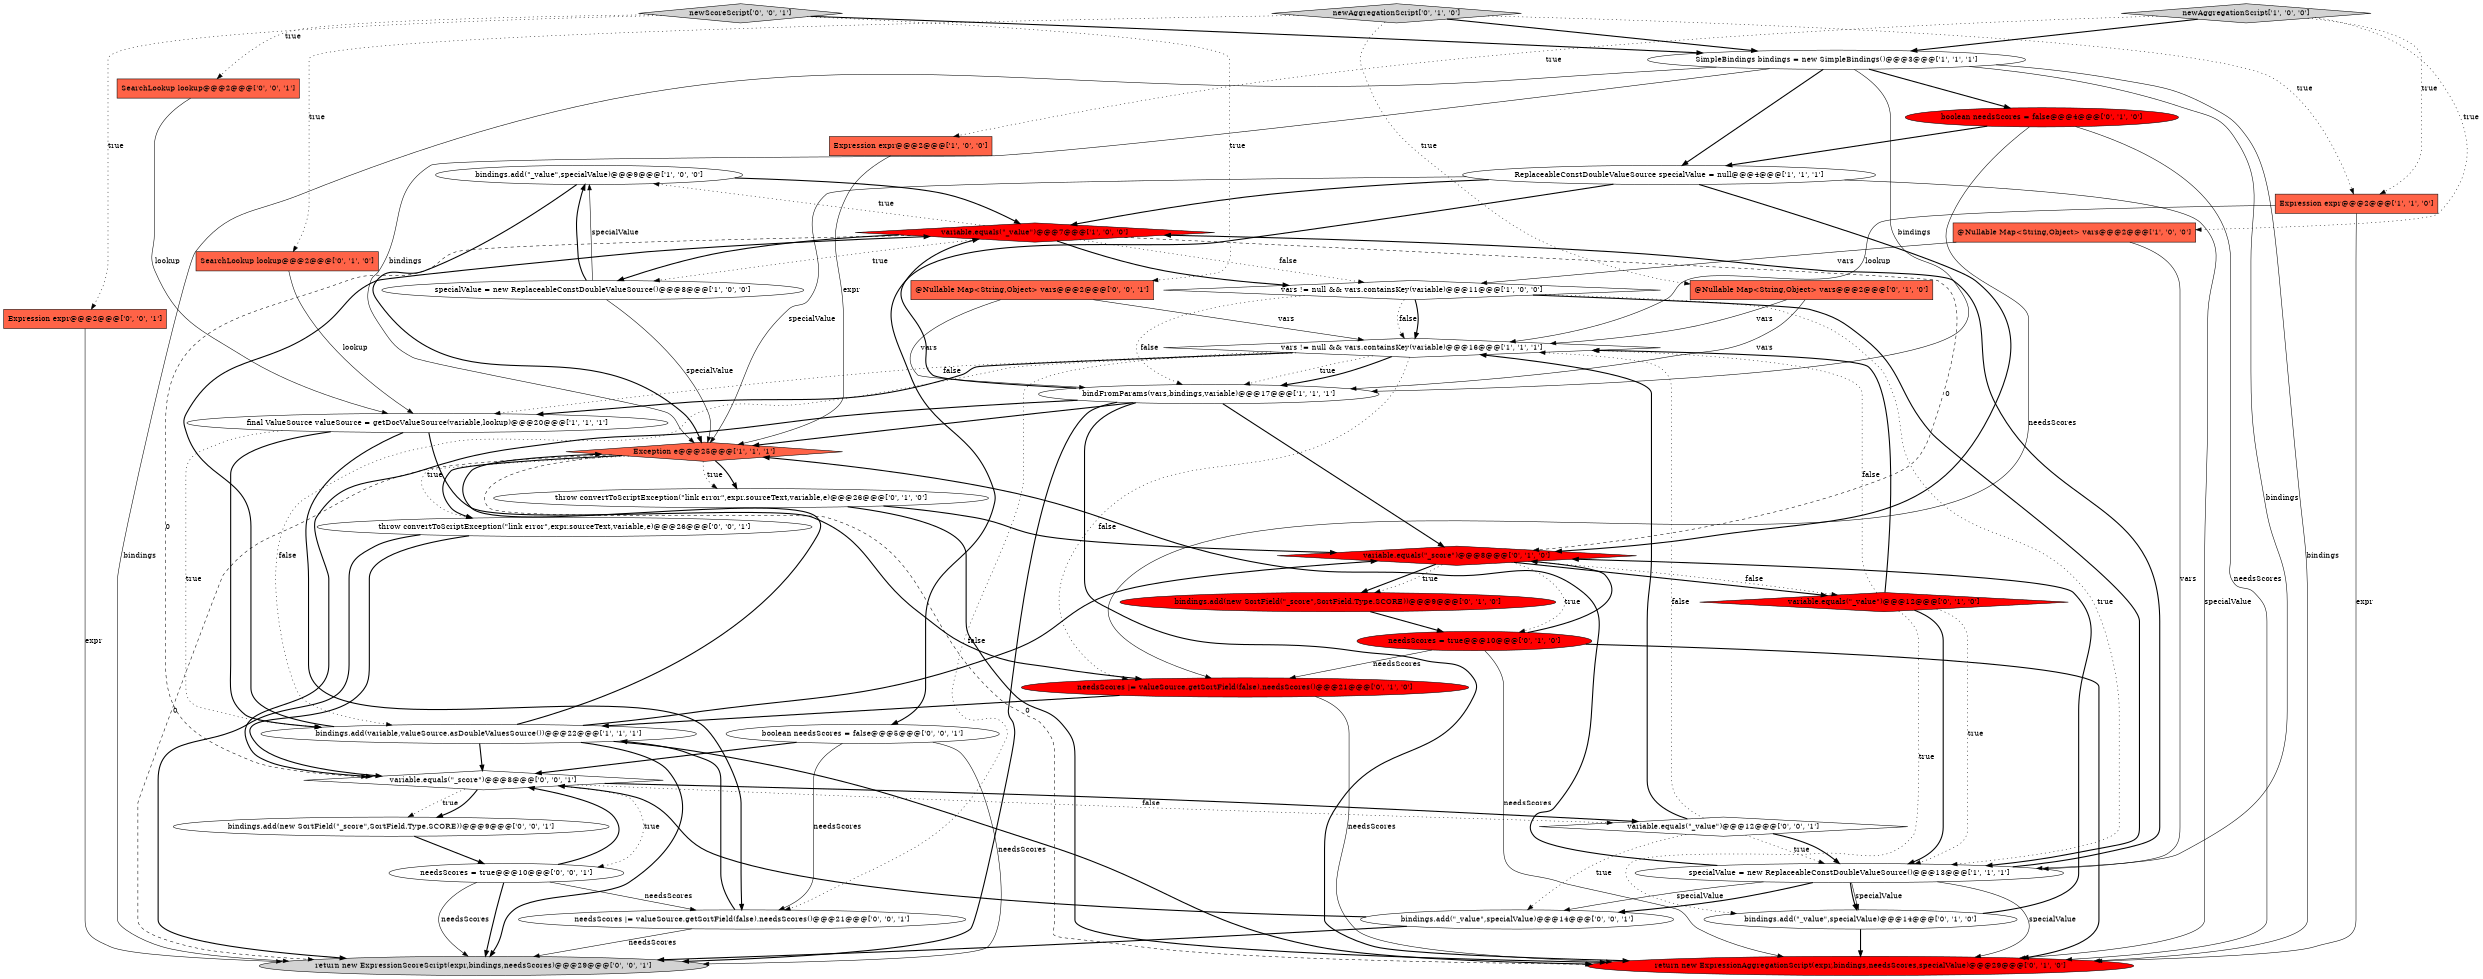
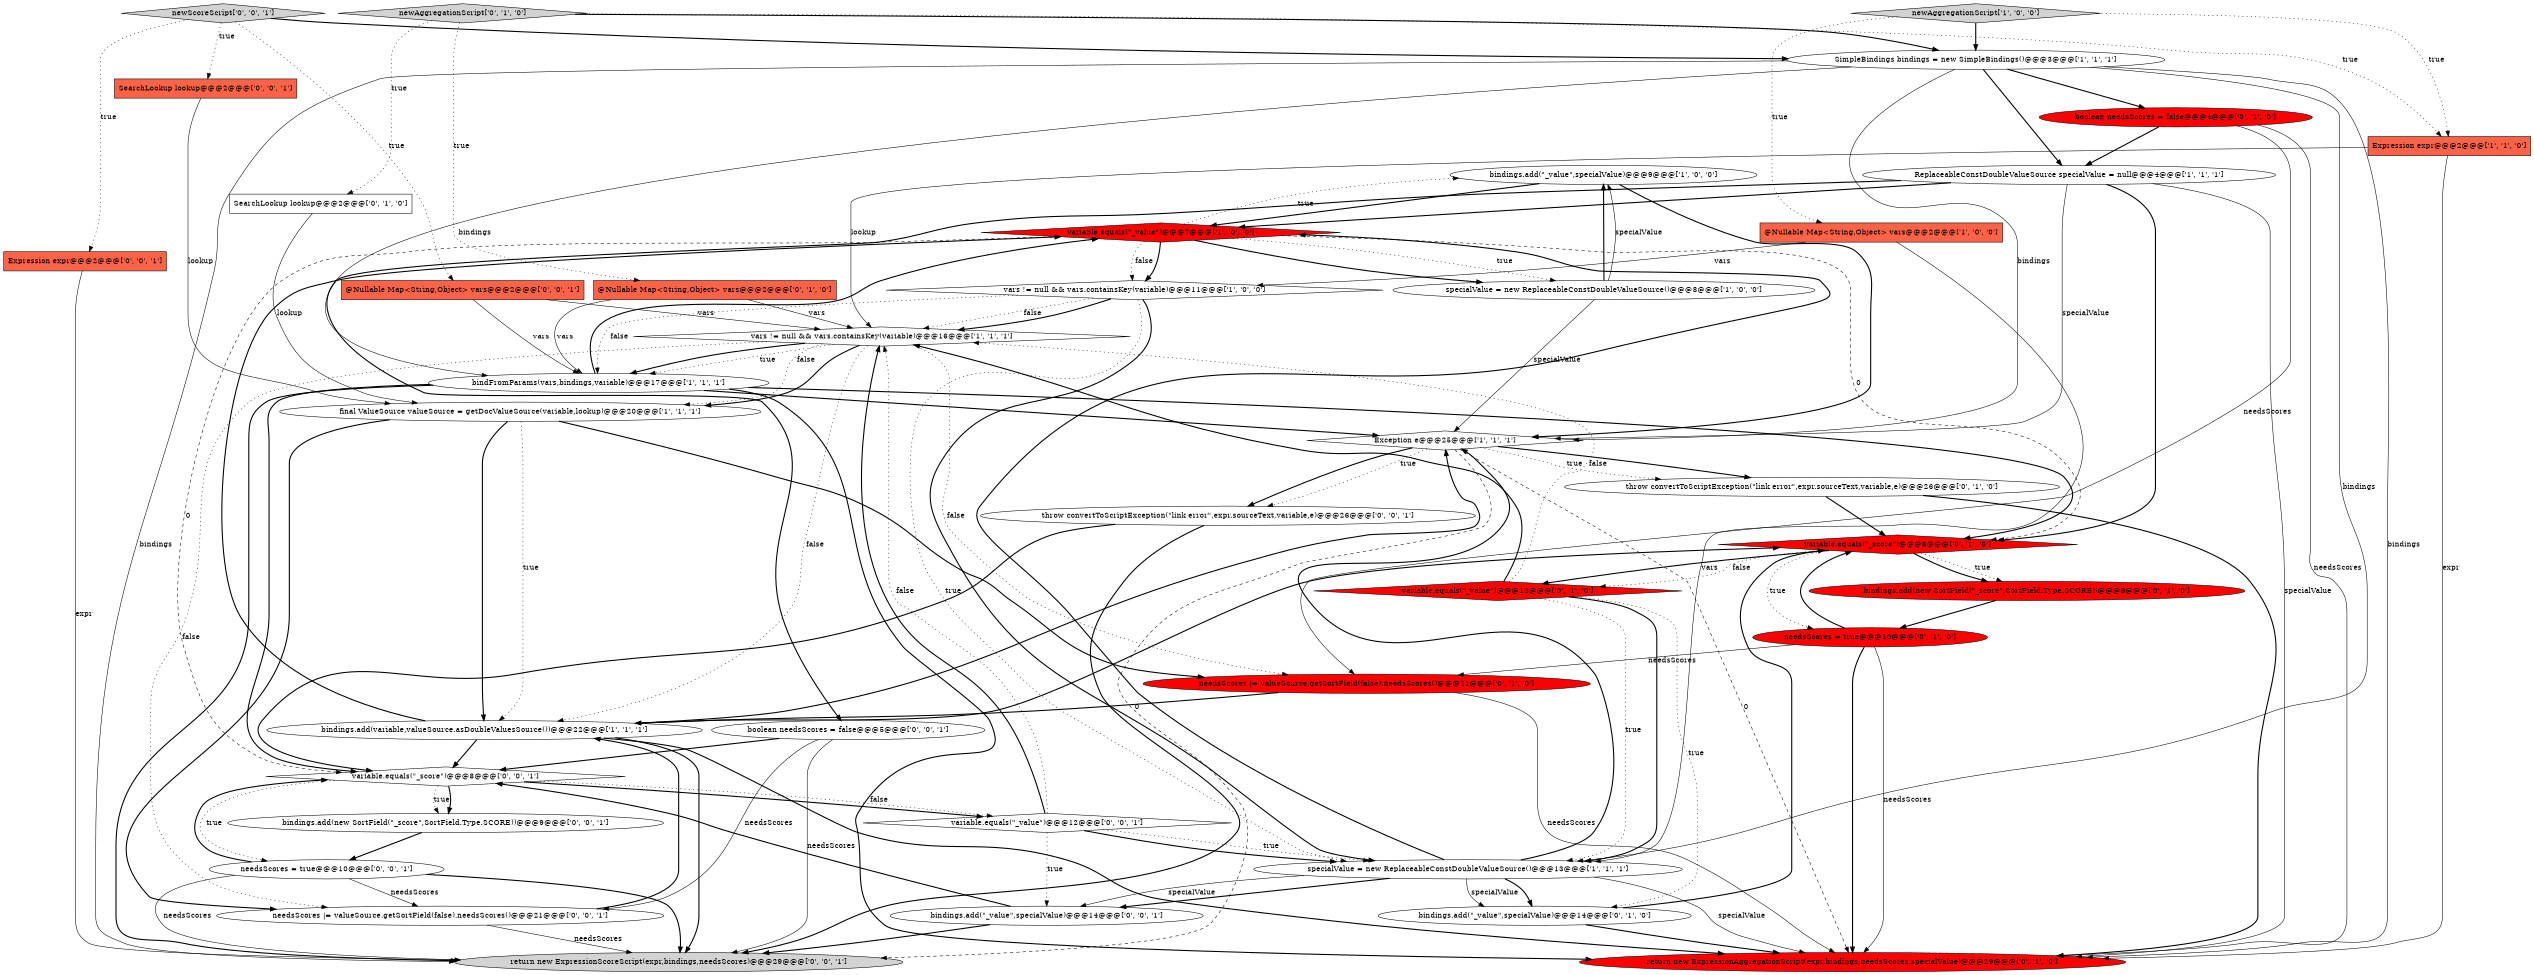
(911, 146) -> none
(287, 261) -> (321, 204)
(704, 452) -> (1445, 441)
